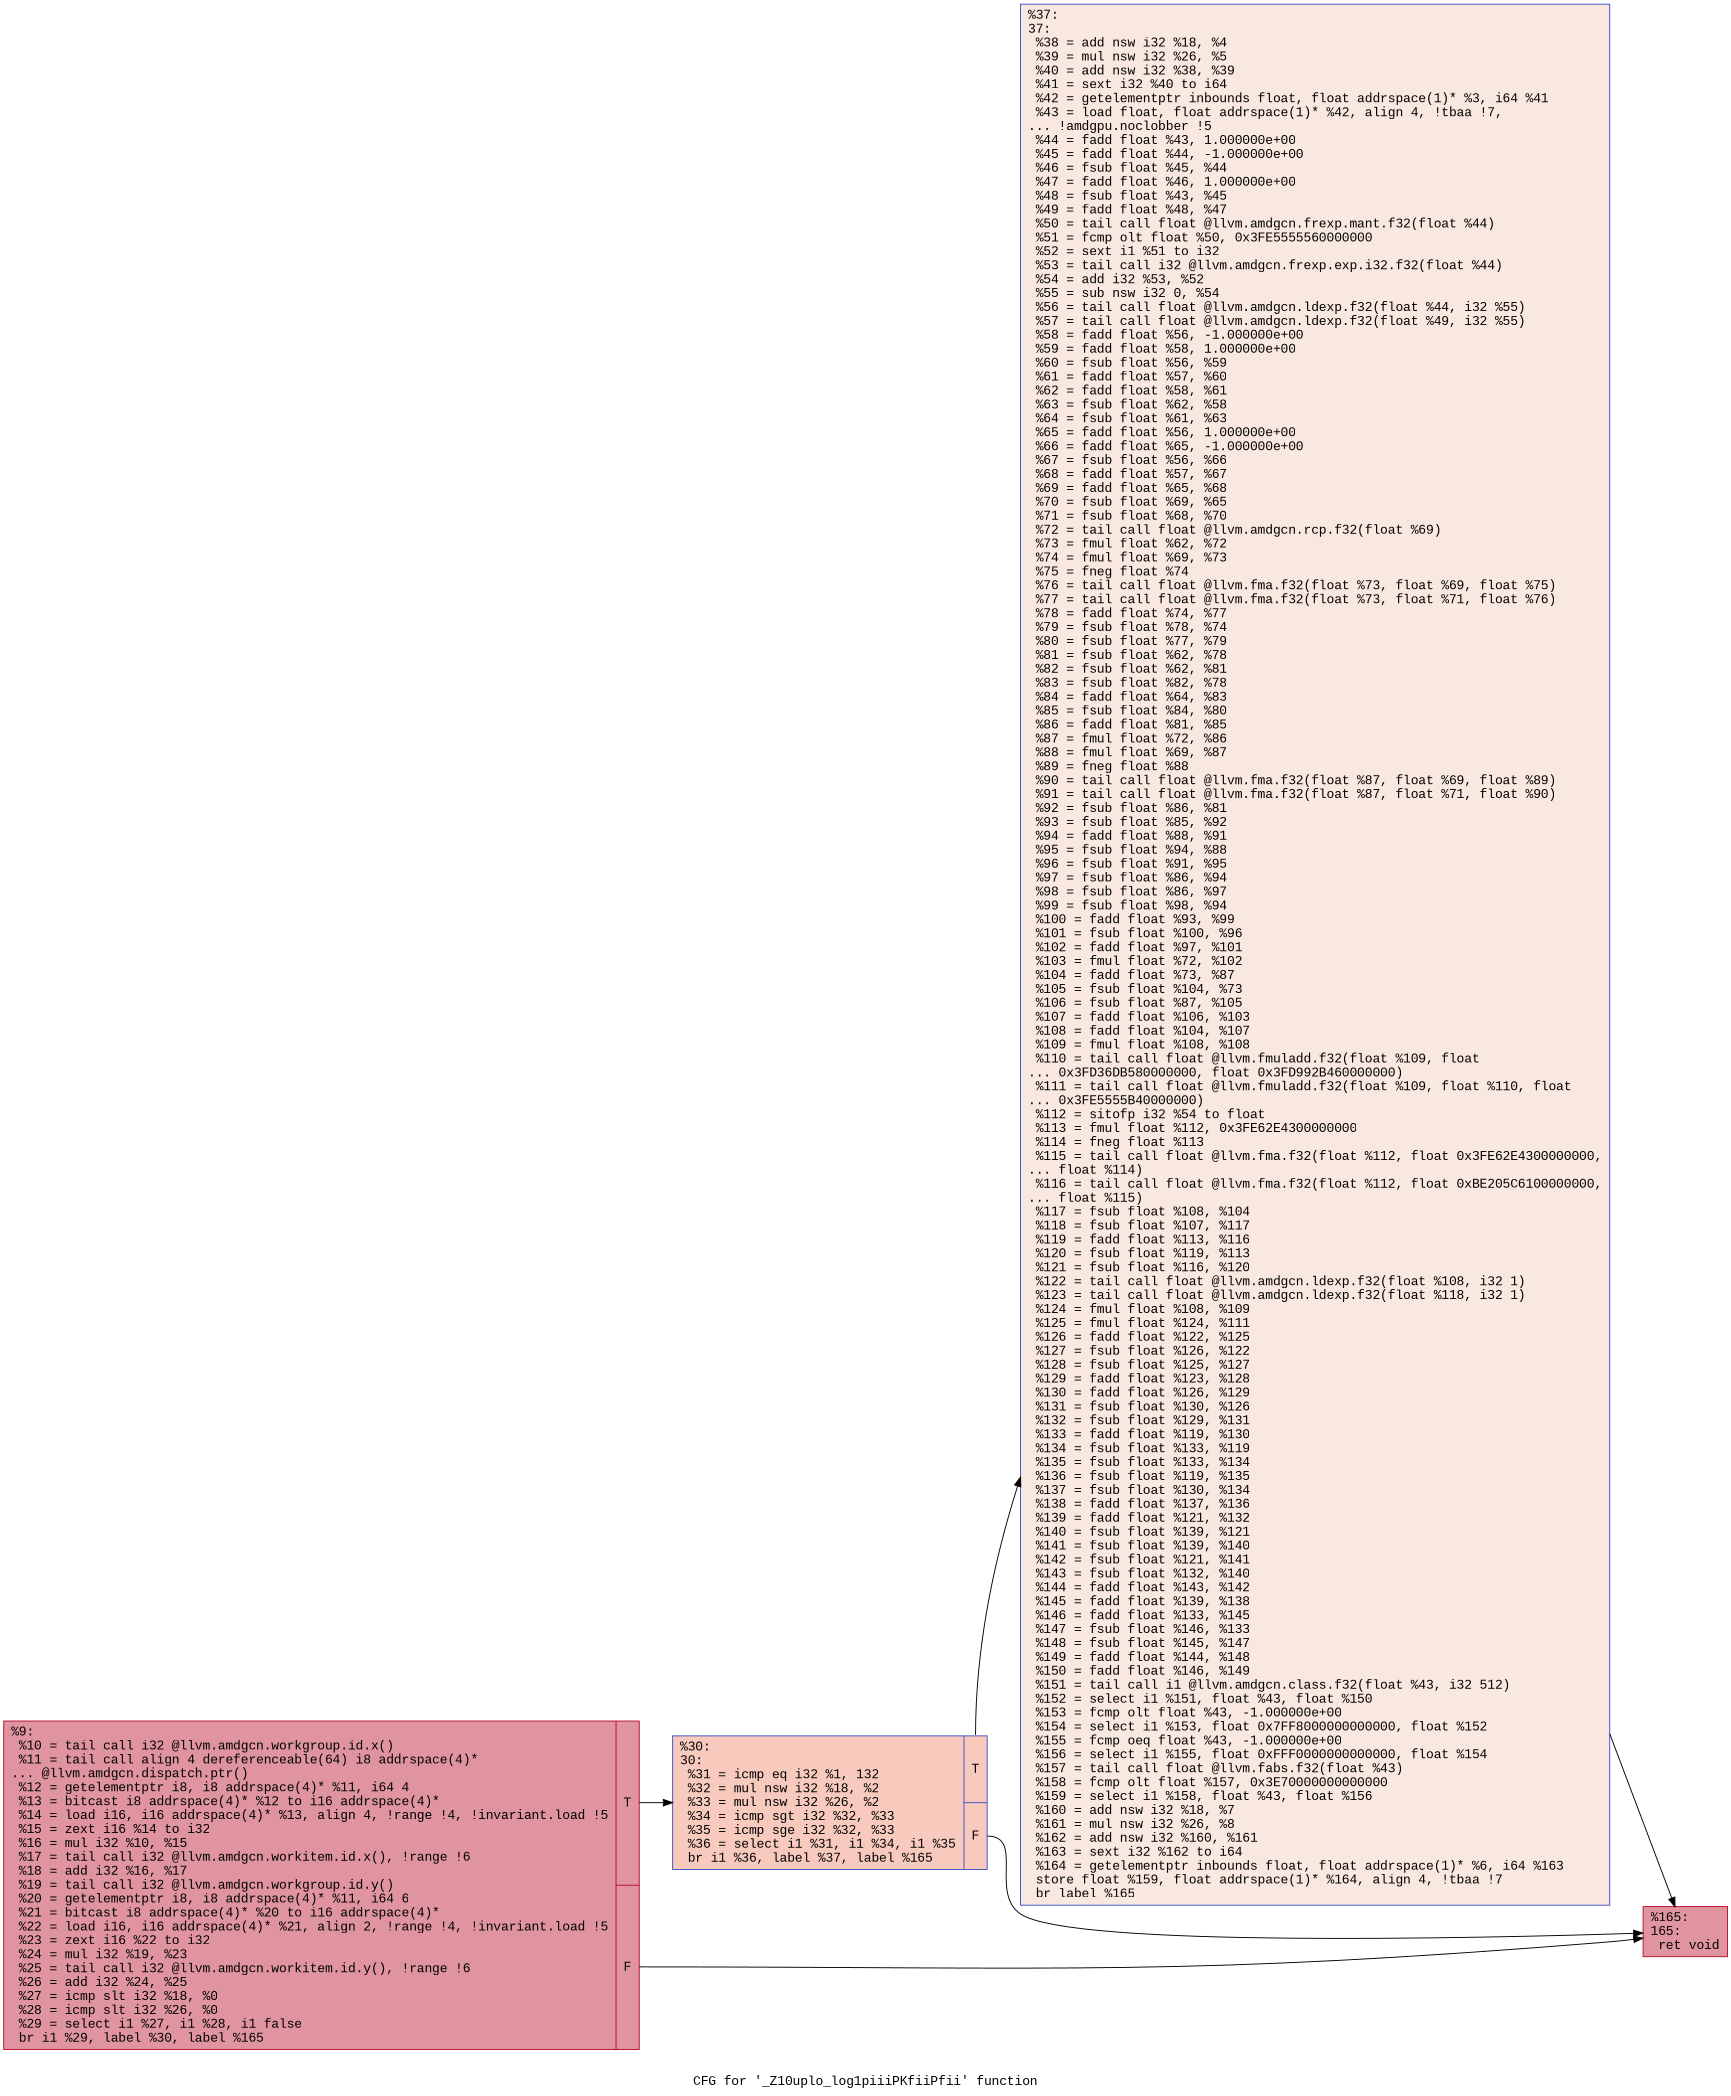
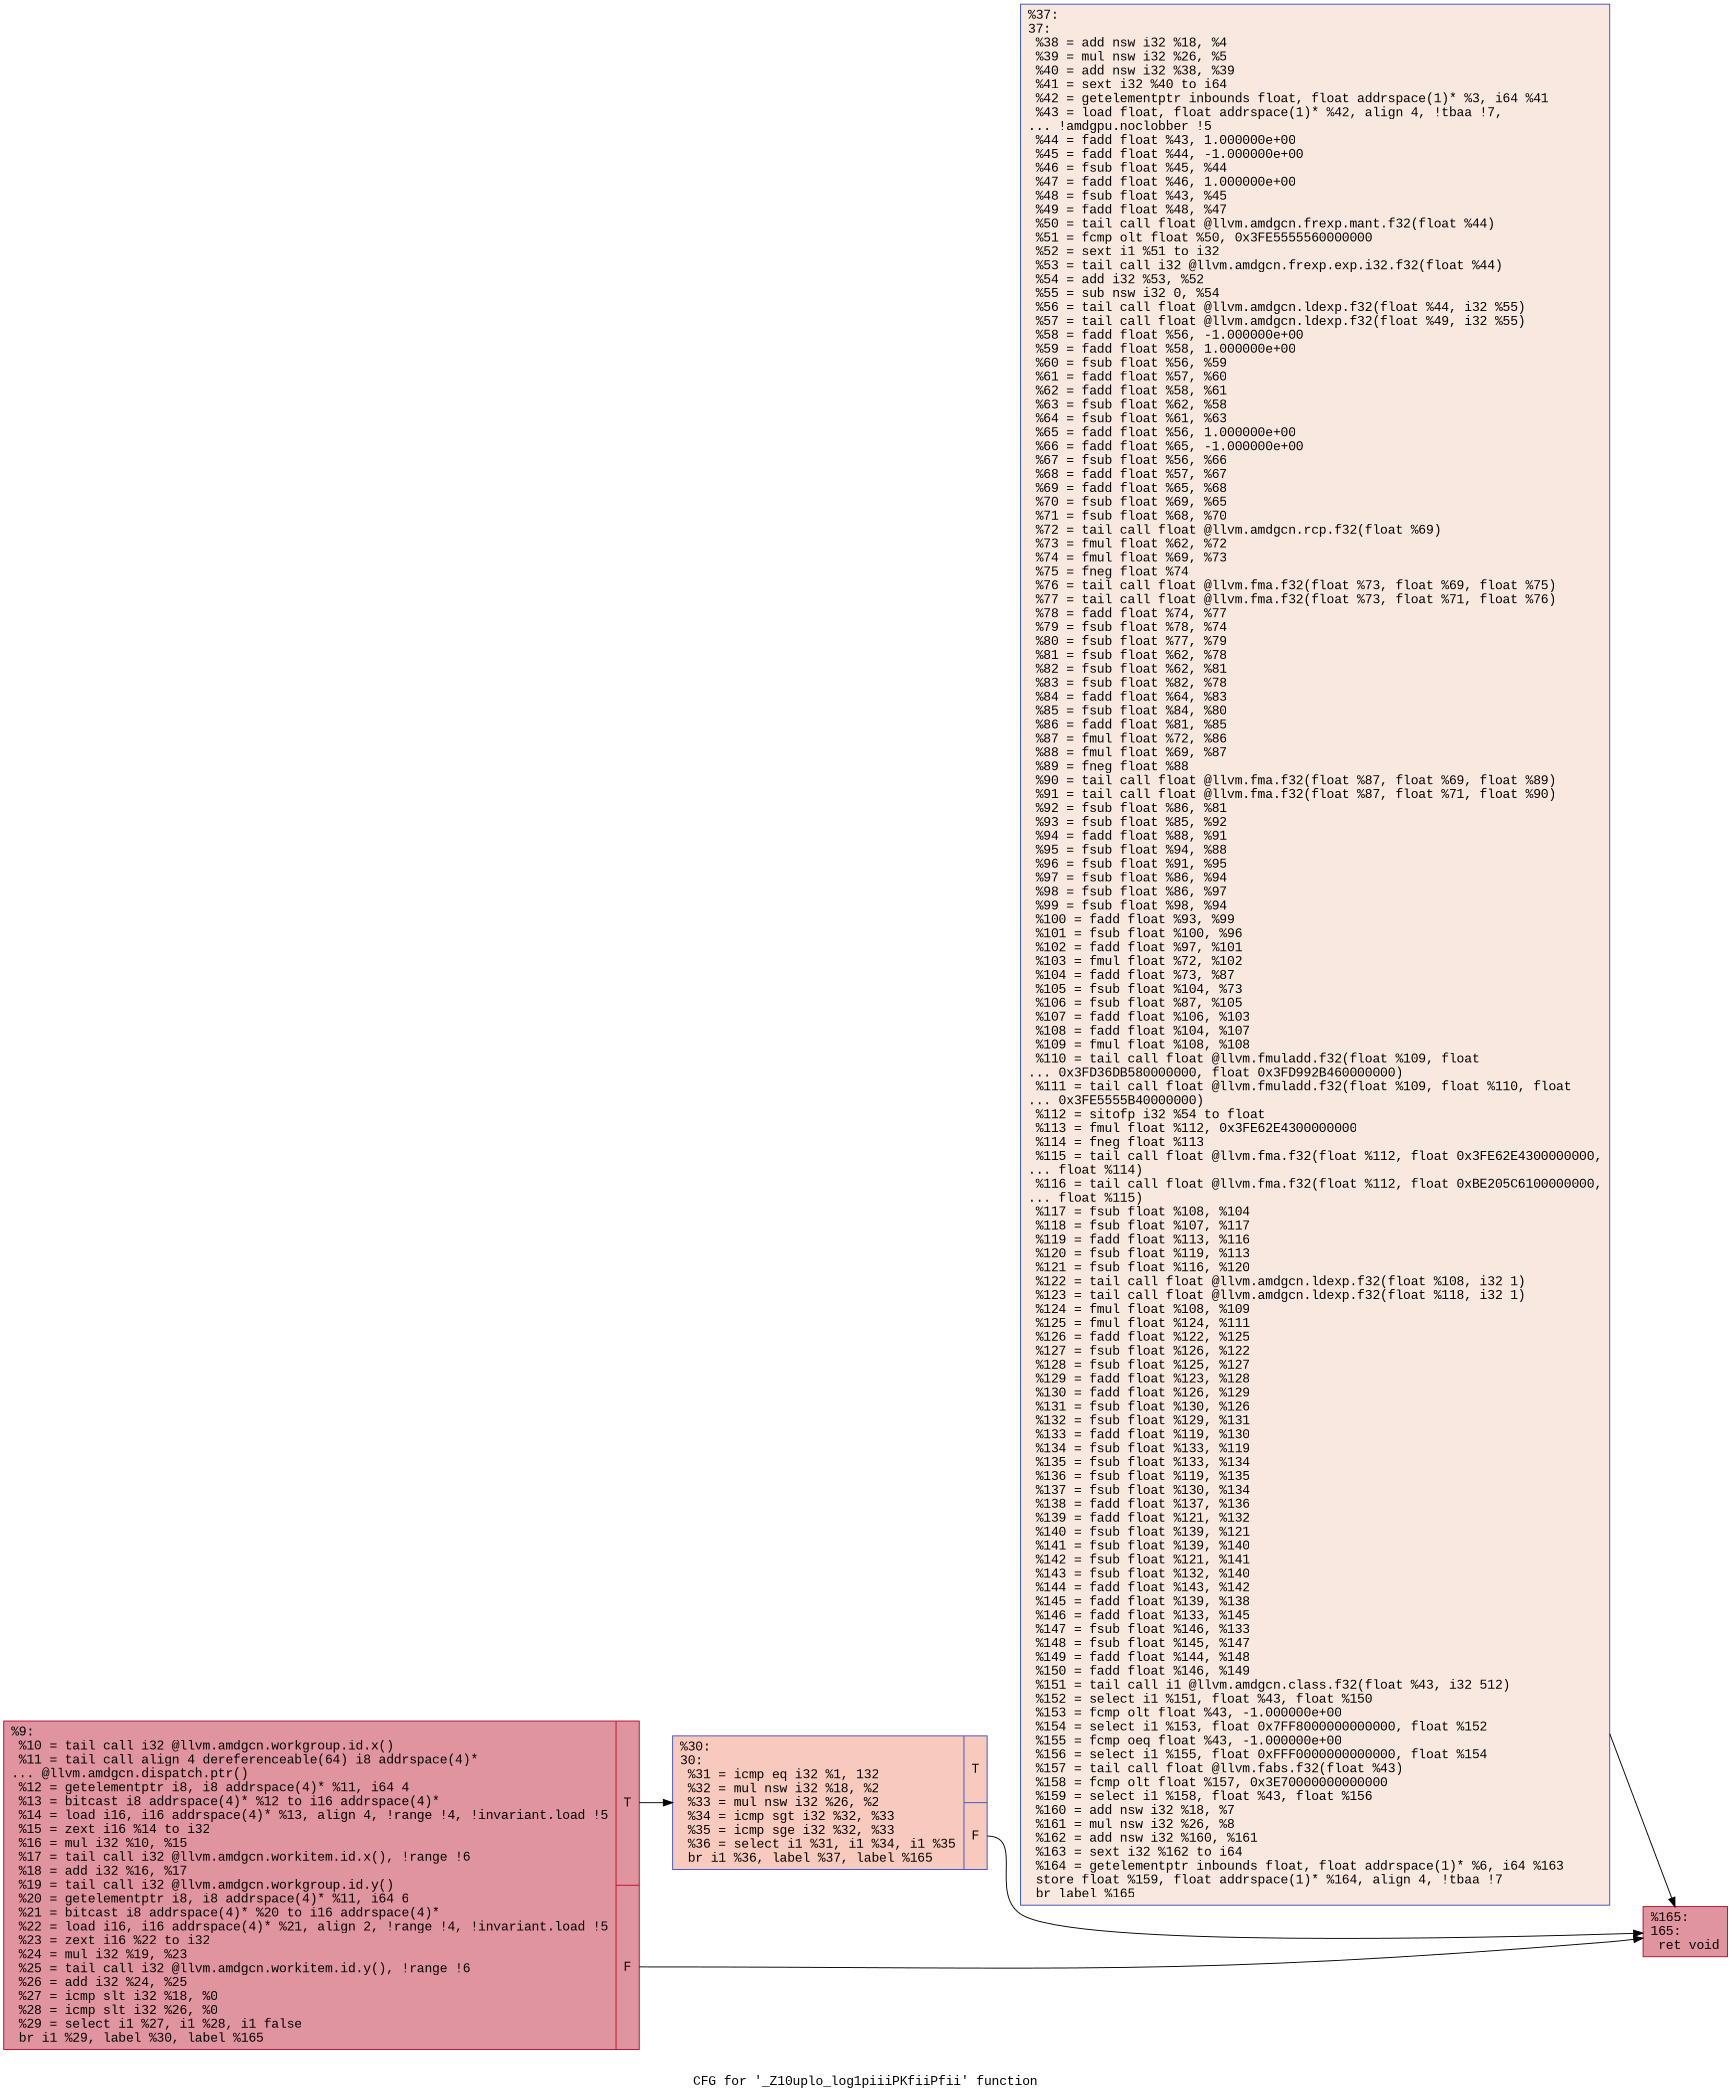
(987, 1609) -> none
